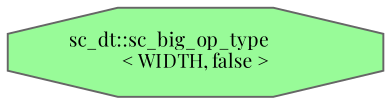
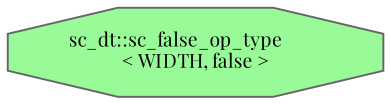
(196, 52) -> (196, 52)
